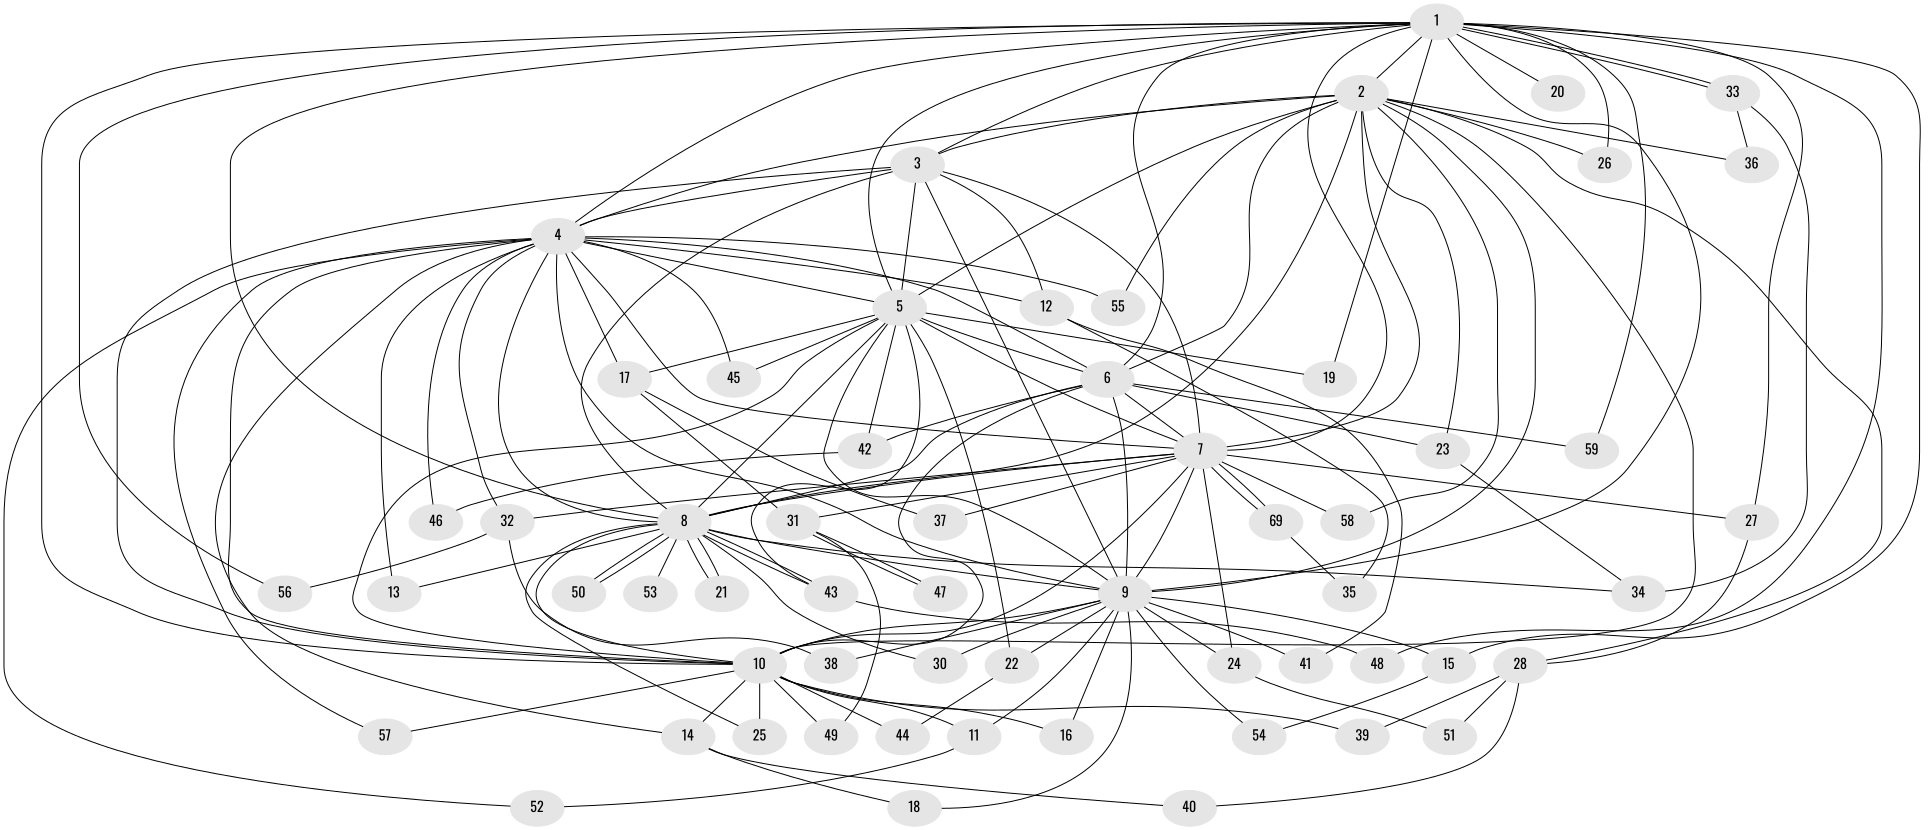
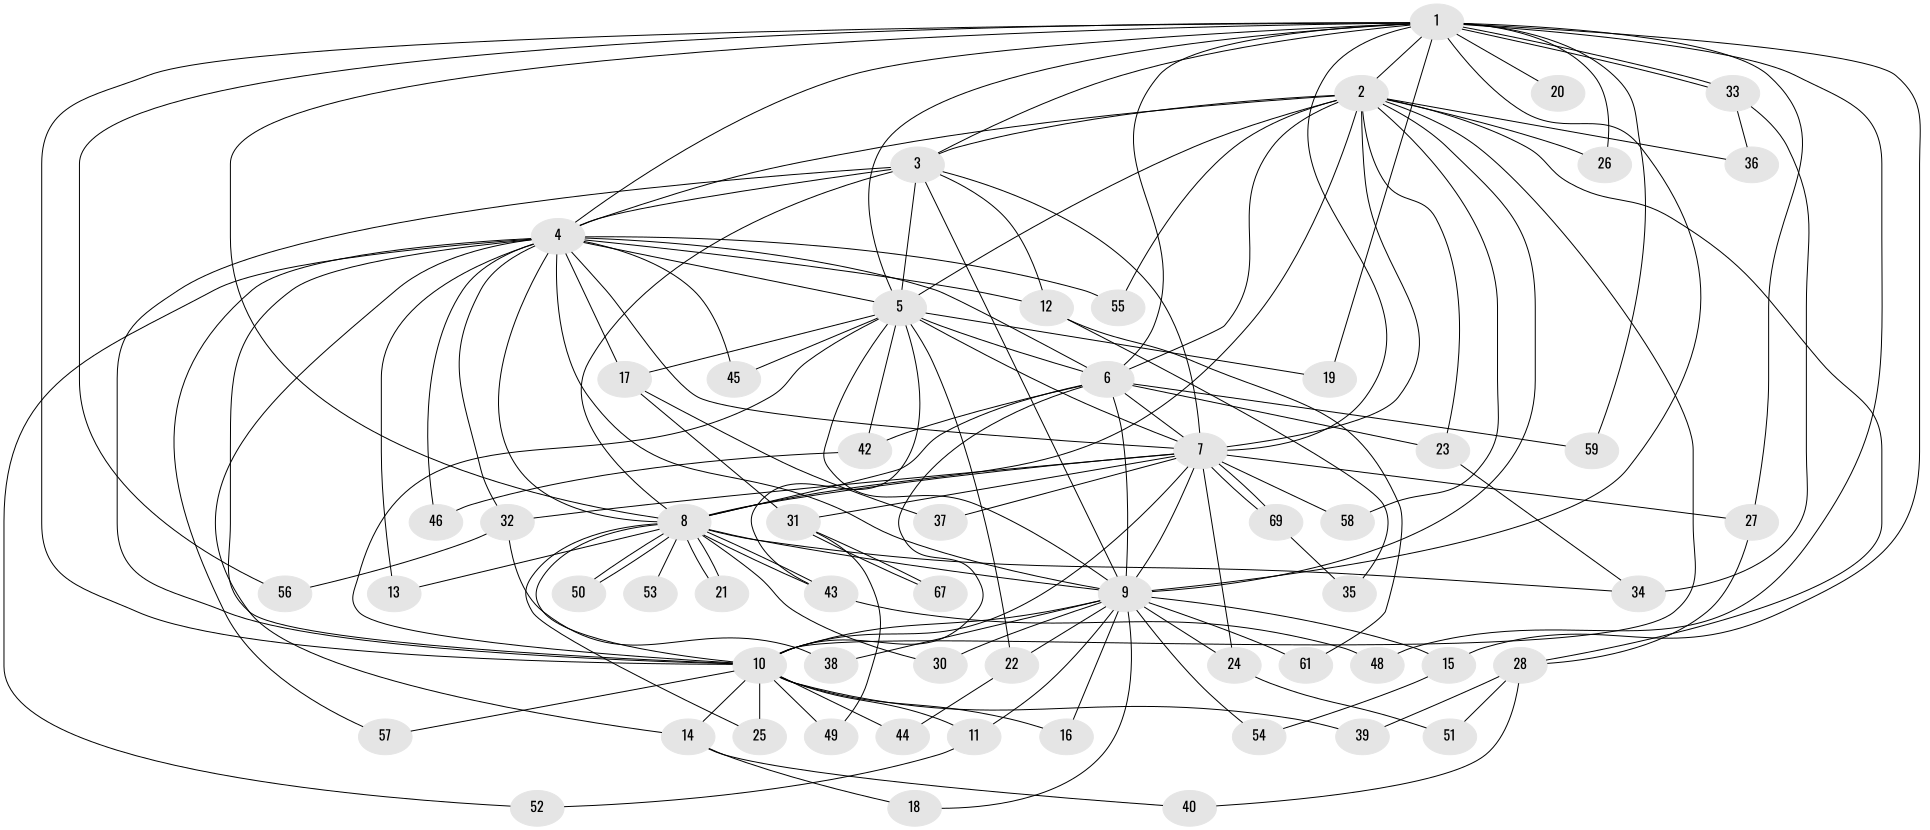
(801, 406) -> none
(940, 594) -> (940, 594)
(1306, 665) -> (1306, 665)
